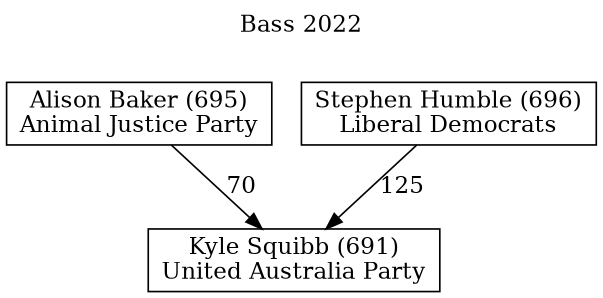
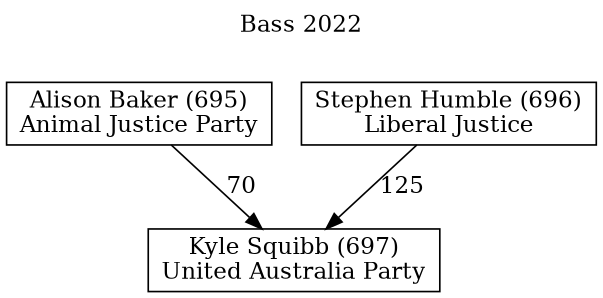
(449, 114) -> (449, 114)
(294, 260) -> (294, 260)
